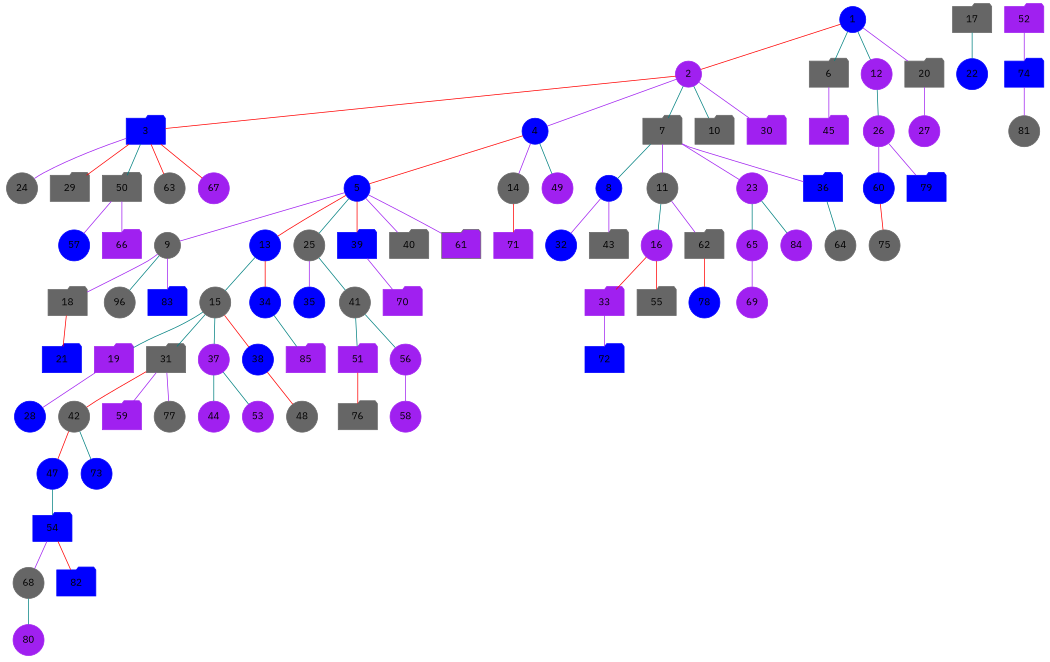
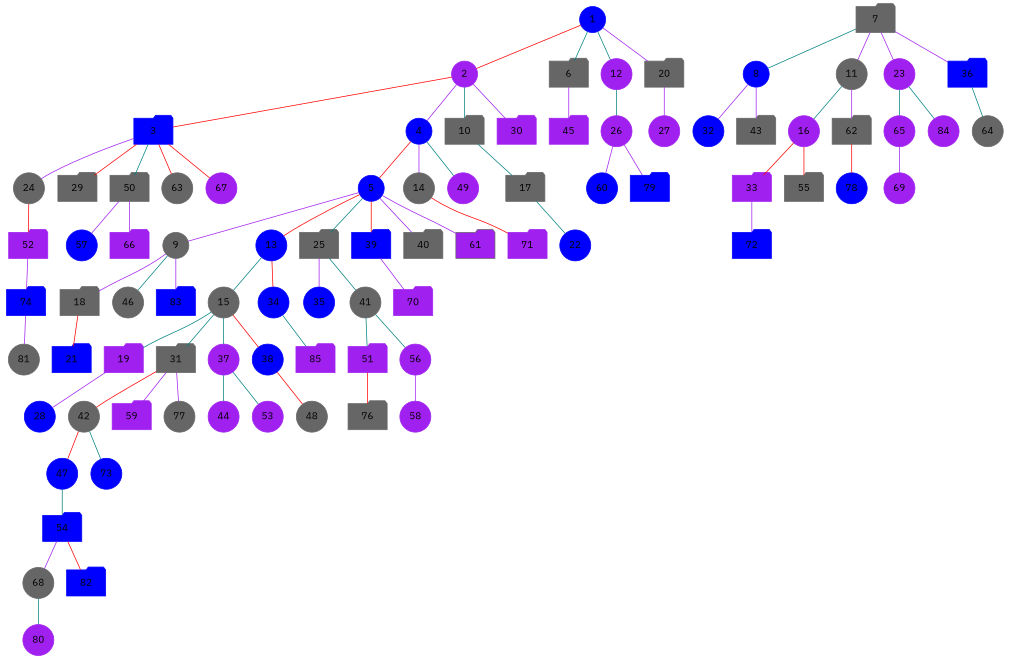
(676, 102) -> none
none -> (495, 160)
none -> (29, 218)
(309, 245) -> (319, 245)
(885, 245) -> none
(120, 302) -> (128, 302)
